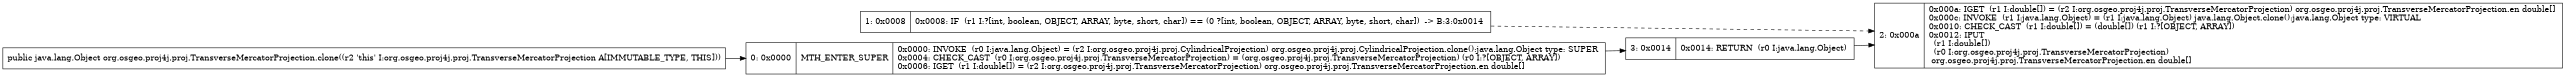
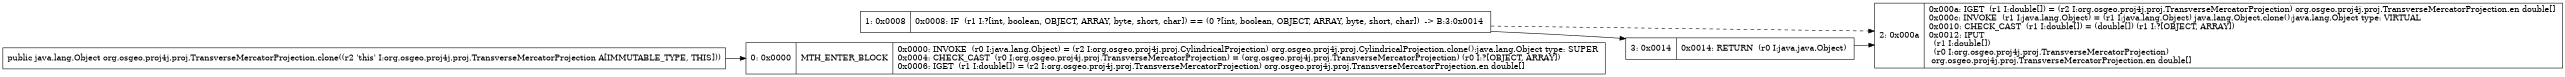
(1765, 48) -> (1765, 48)
(1613, 51) -> (1555, 35)
(844, 58) -> (844, 58)
